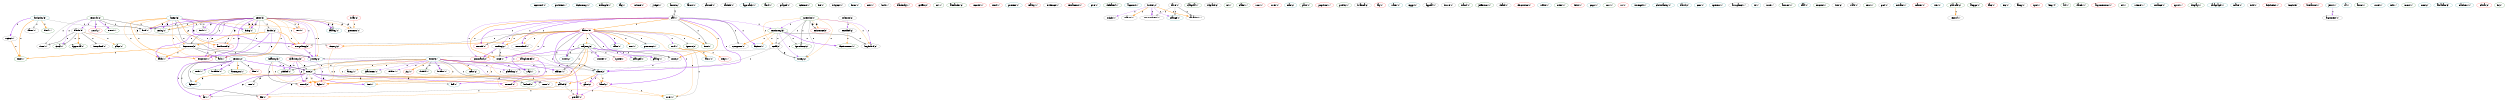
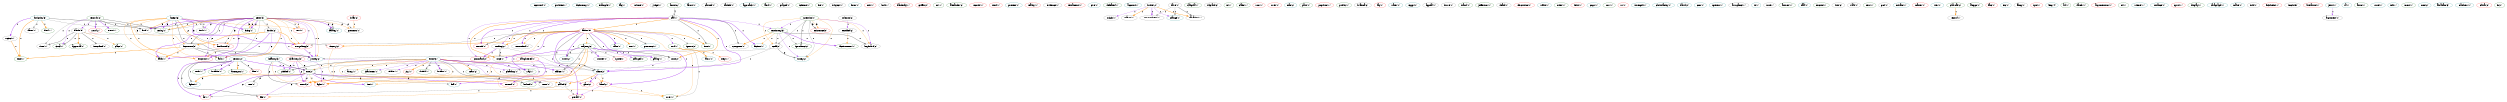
none -> (97, 21)
